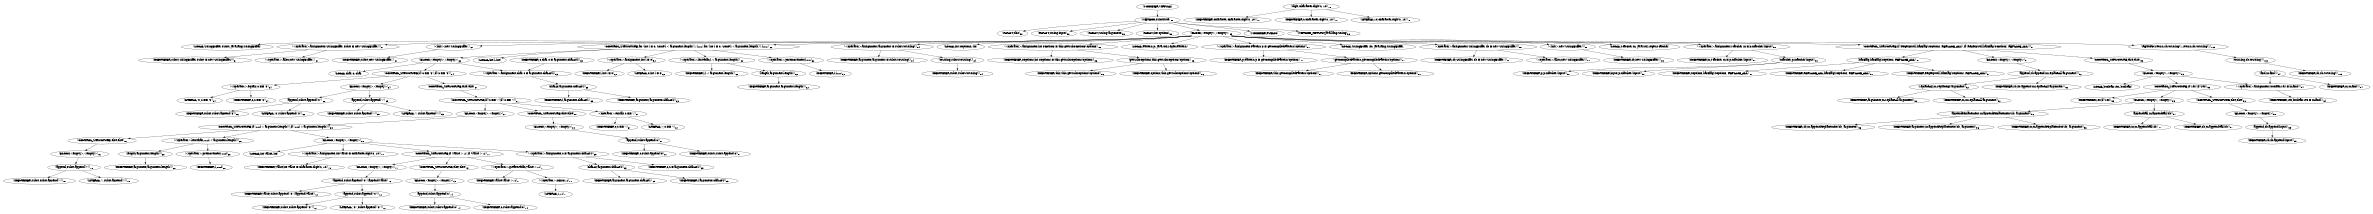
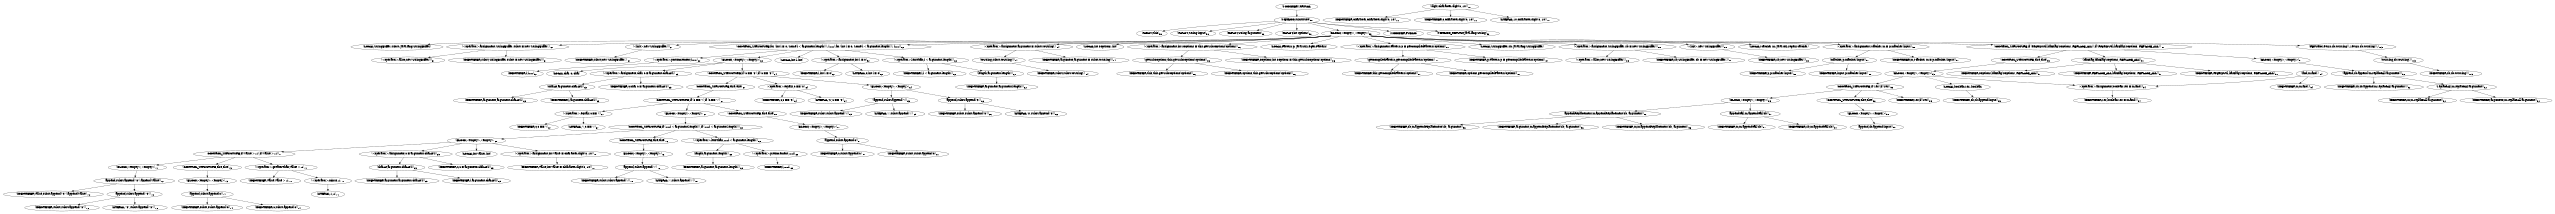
(537, 67) -> (641, 79)
(2272, 133) -> (1969, 93)
